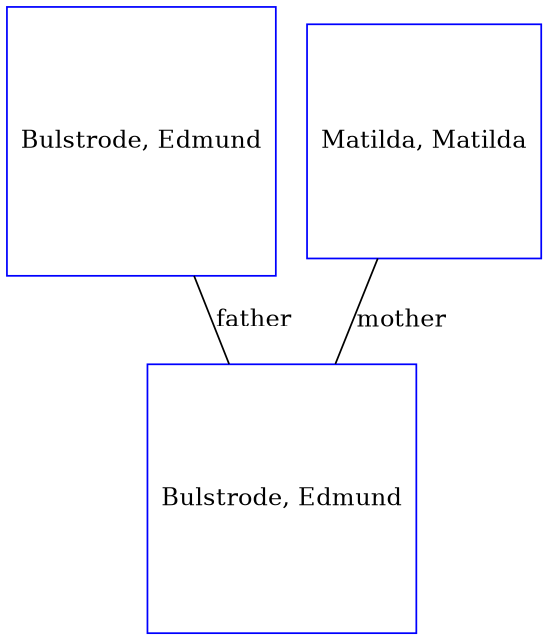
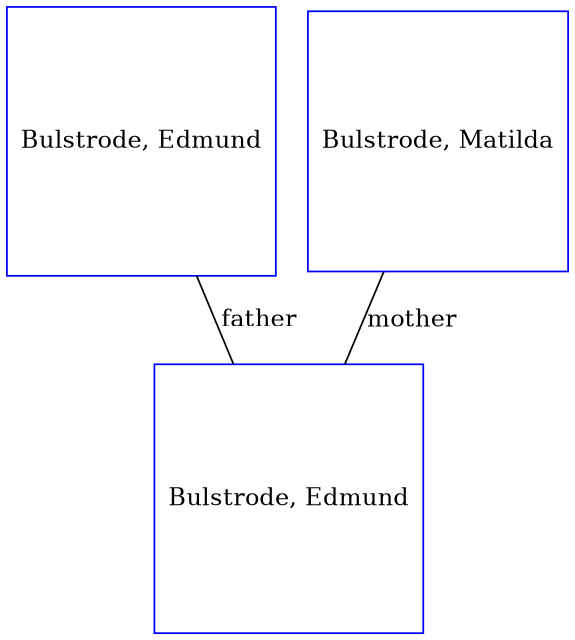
(424, 141) -> (438, 141)
